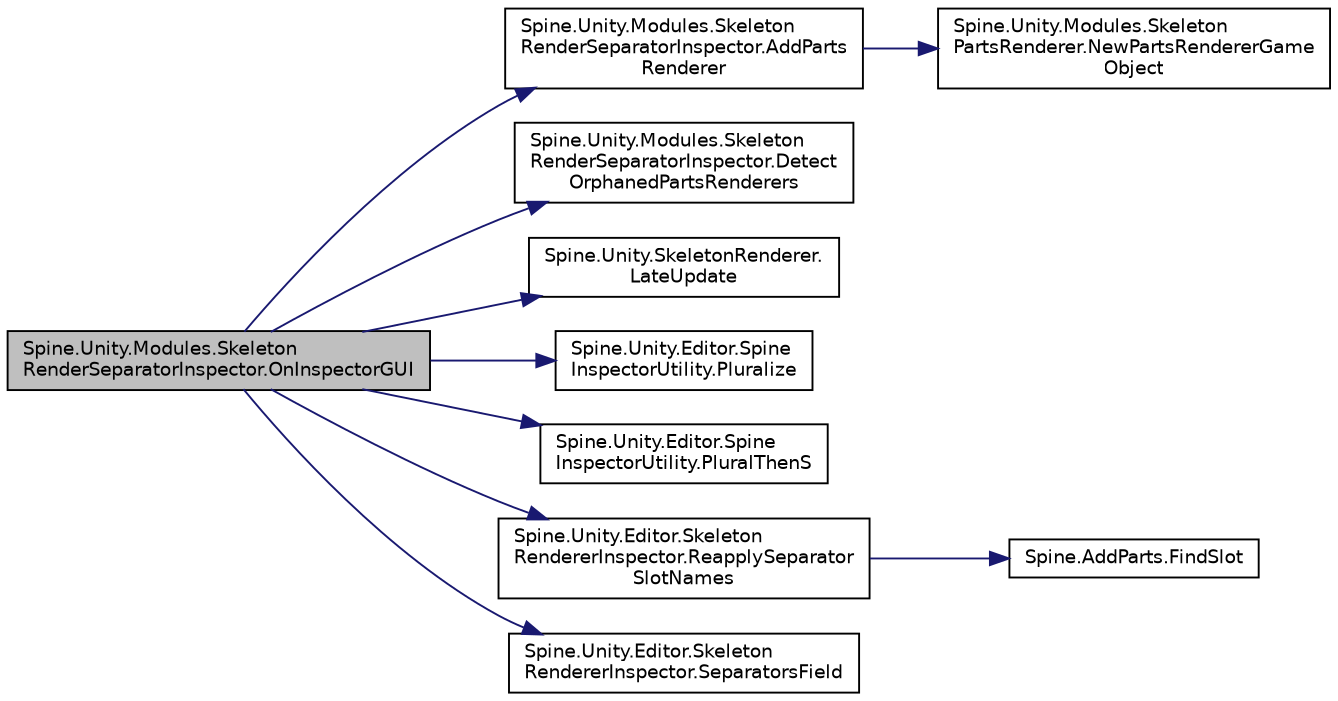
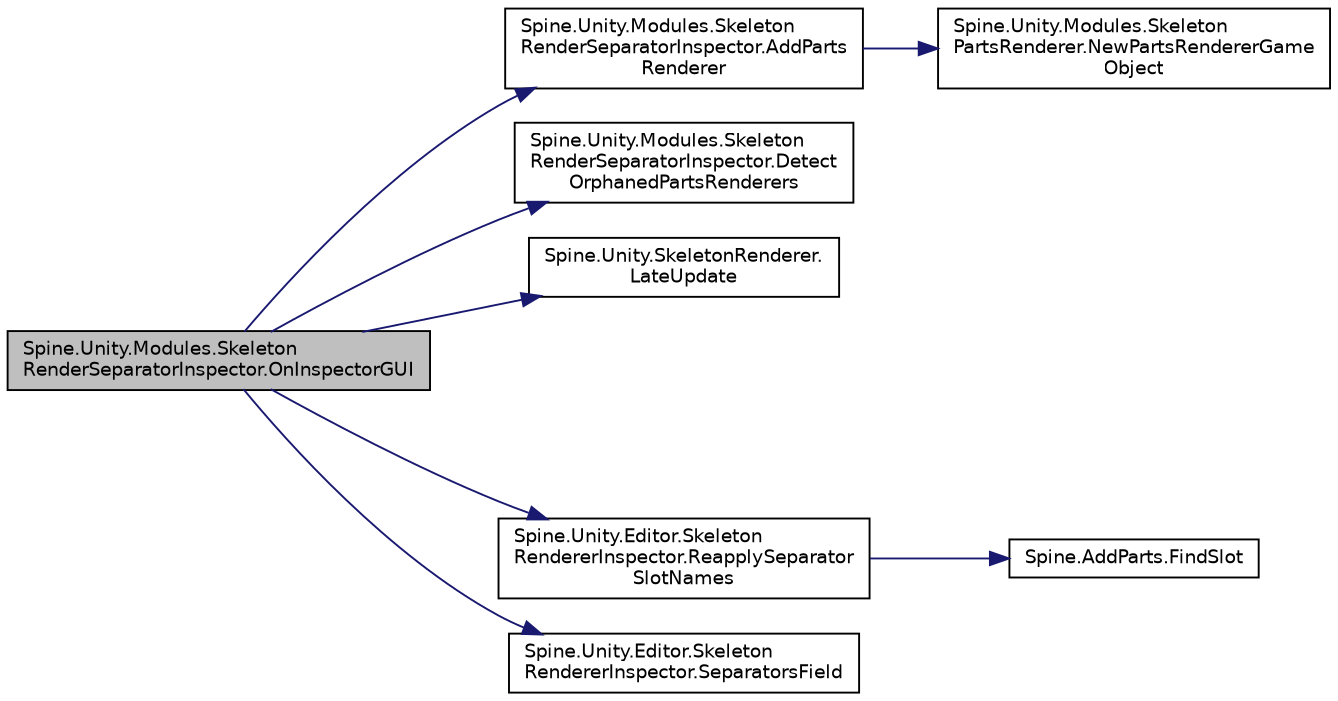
(684, 361) -> none
(684, 454) -> none
